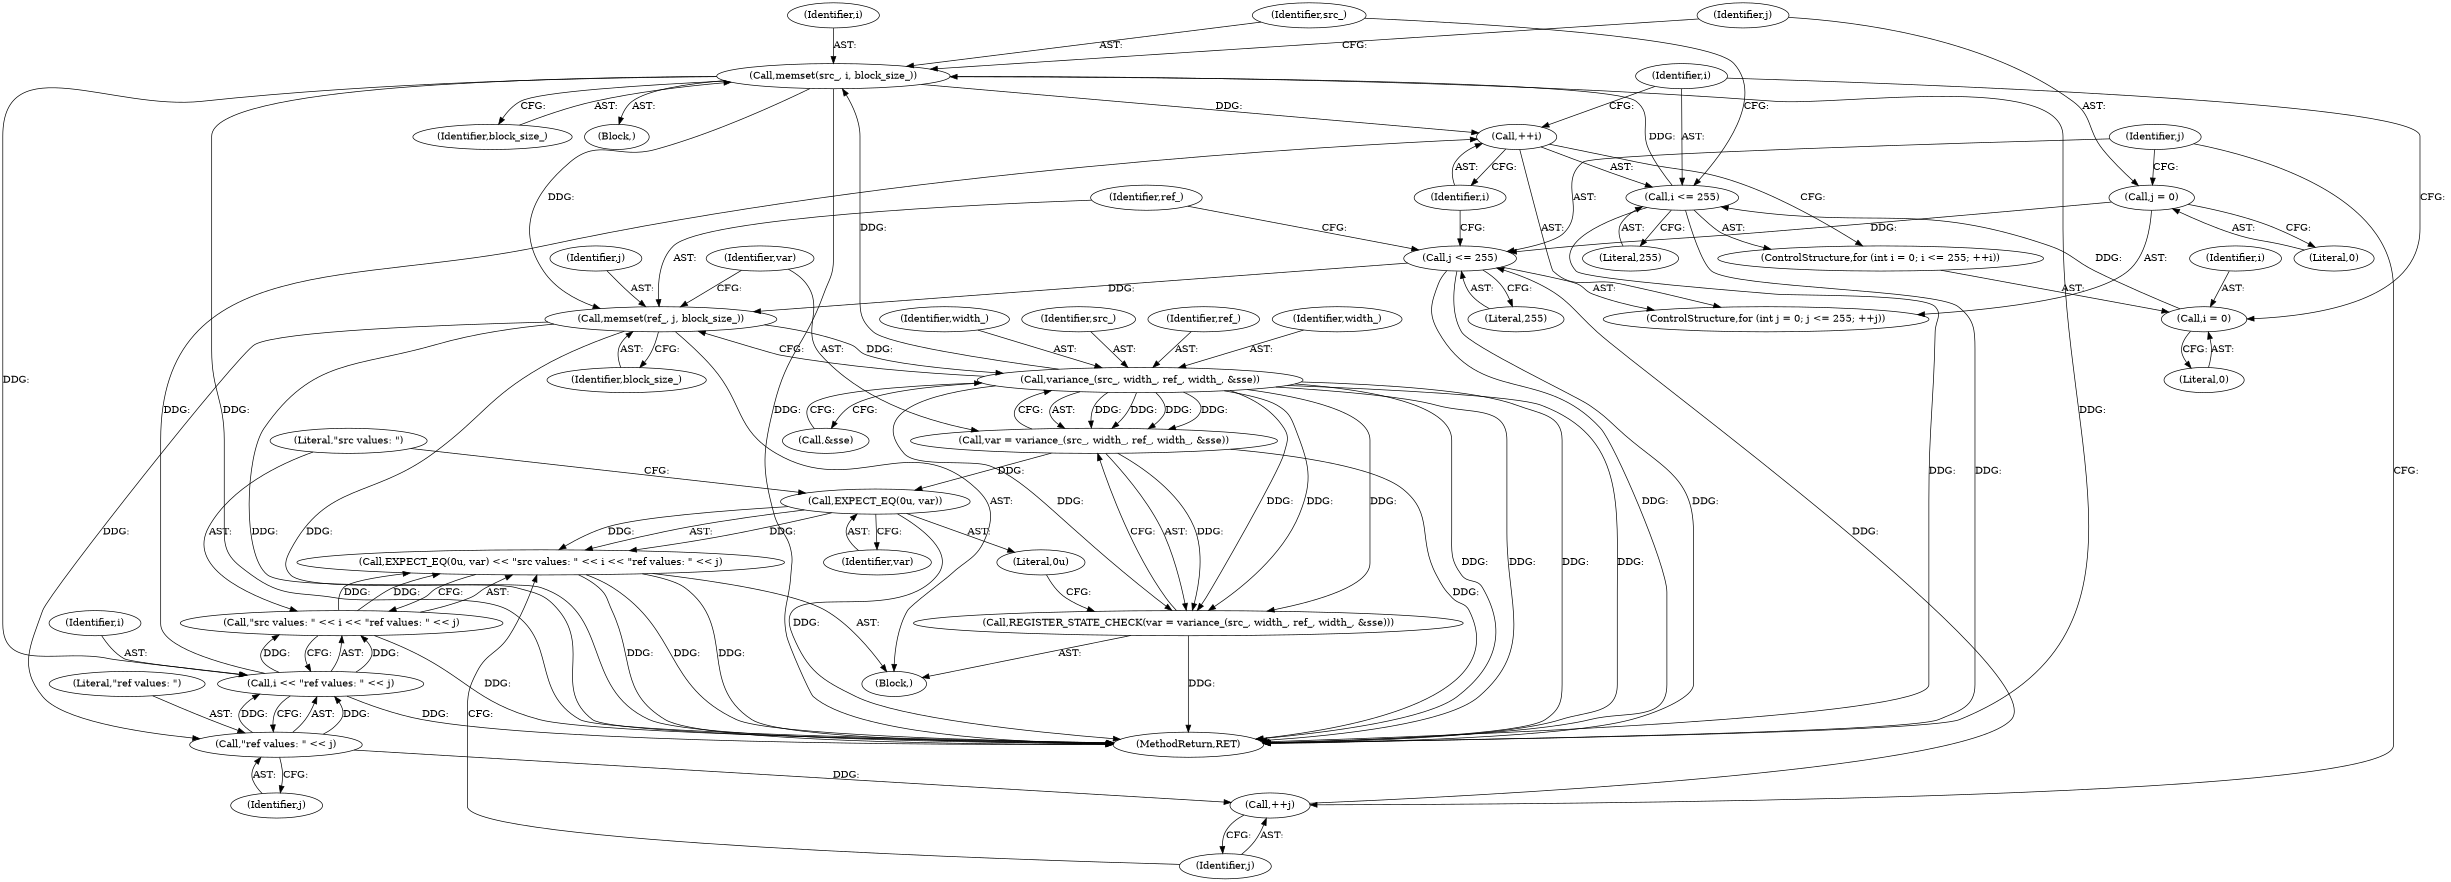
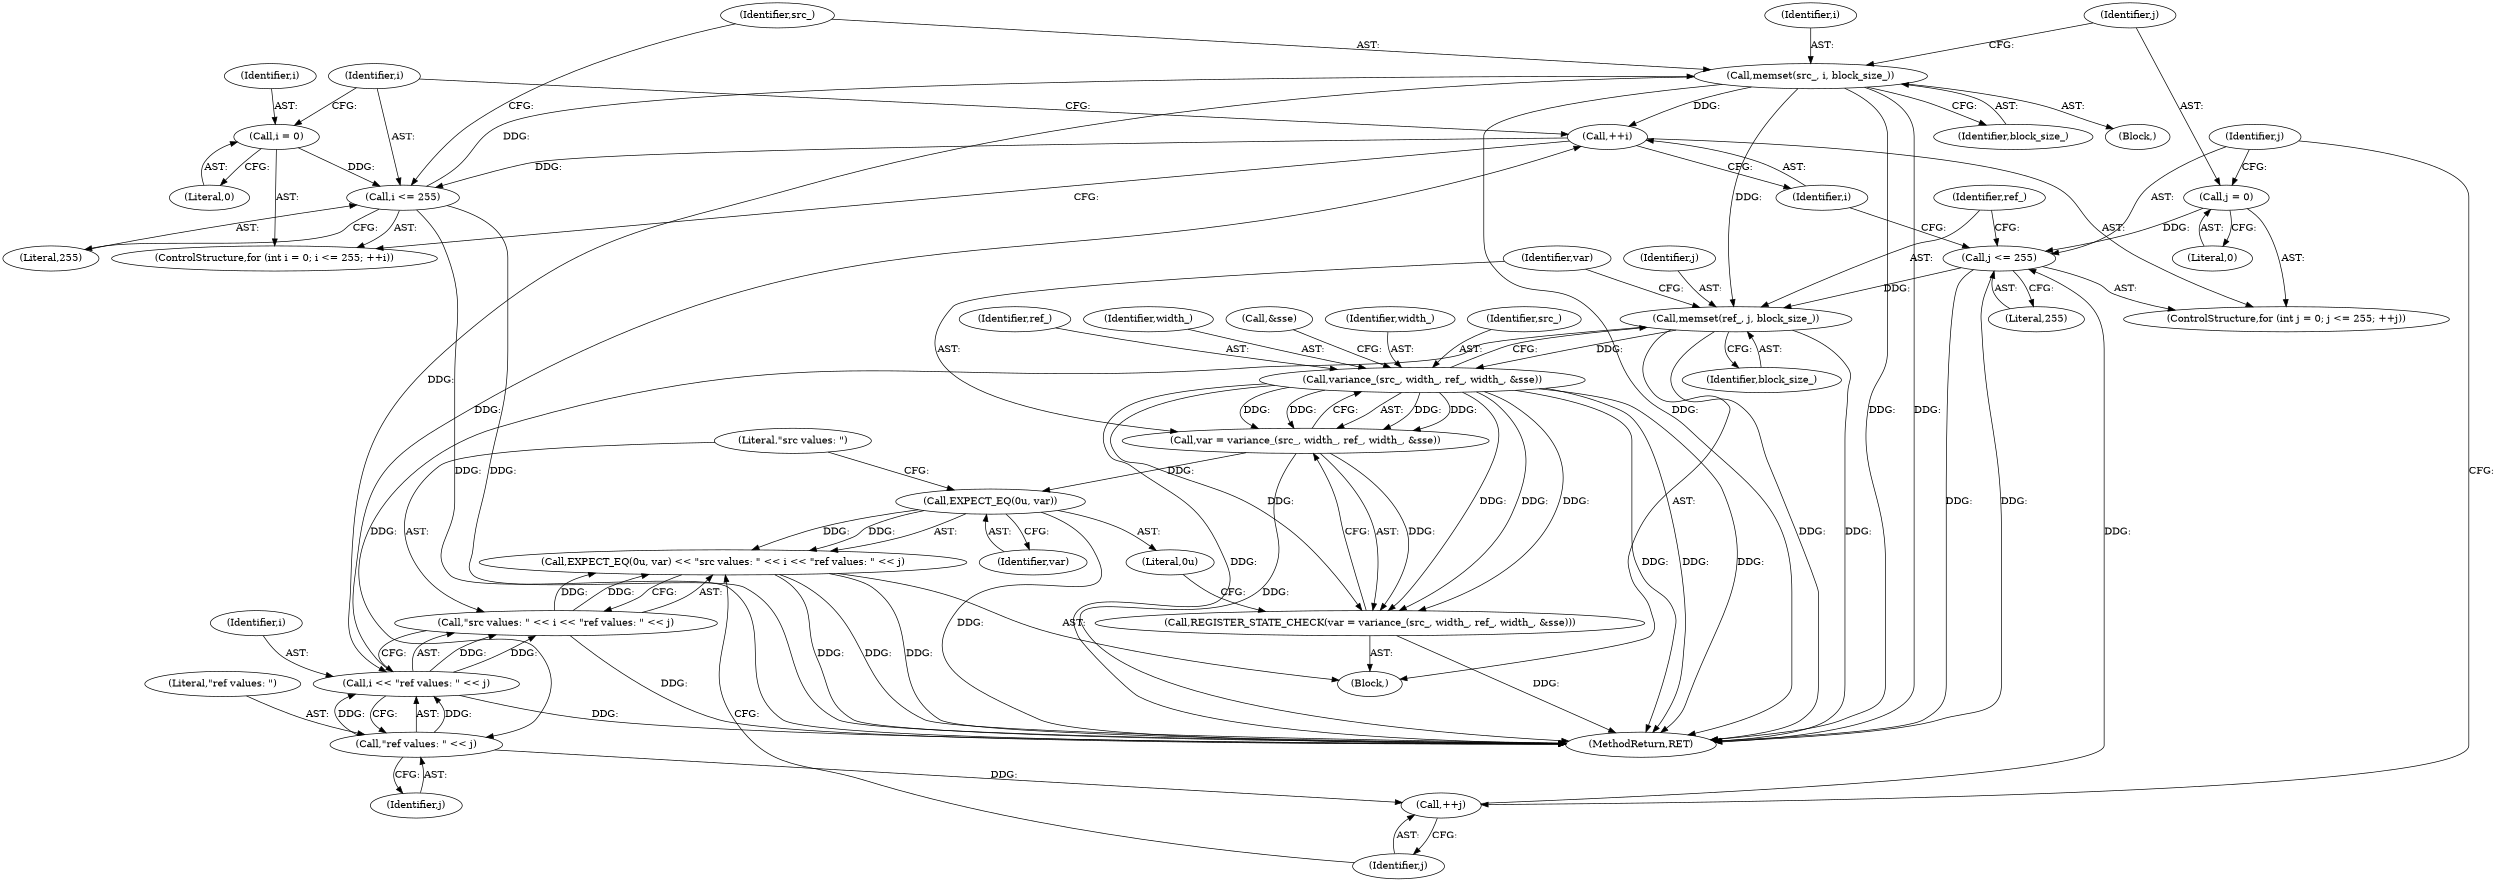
(1624, 167) -> (550, 167)
(2051, 291) -> (276, 194)
(860, 309) -> none
(896, 392) -> none
